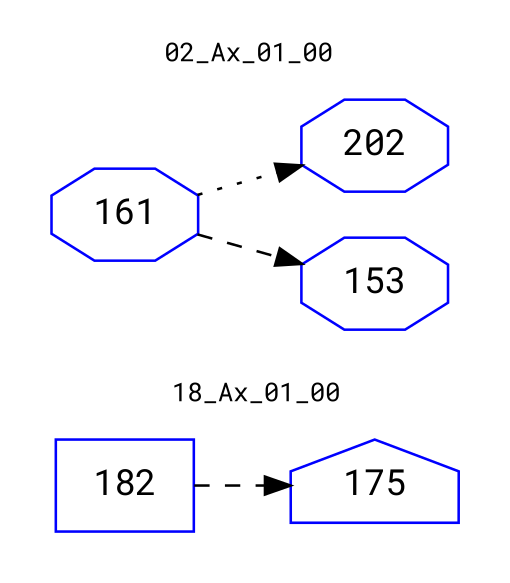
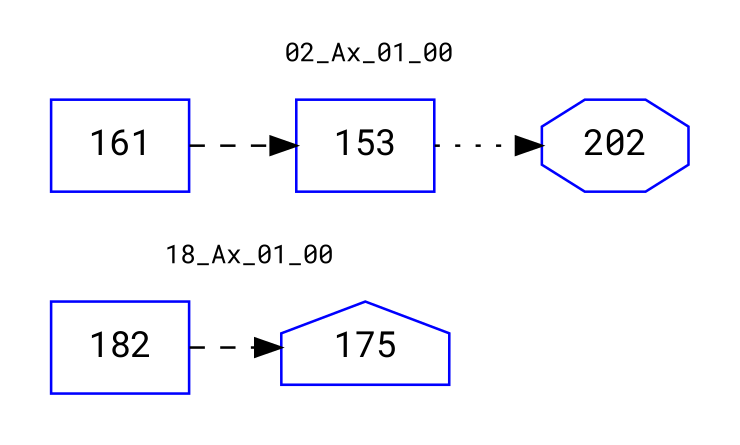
(237, 184) -> (475, 146)
(125, 215) -> (120, 146)
(375, 284) -> (365, 146)
